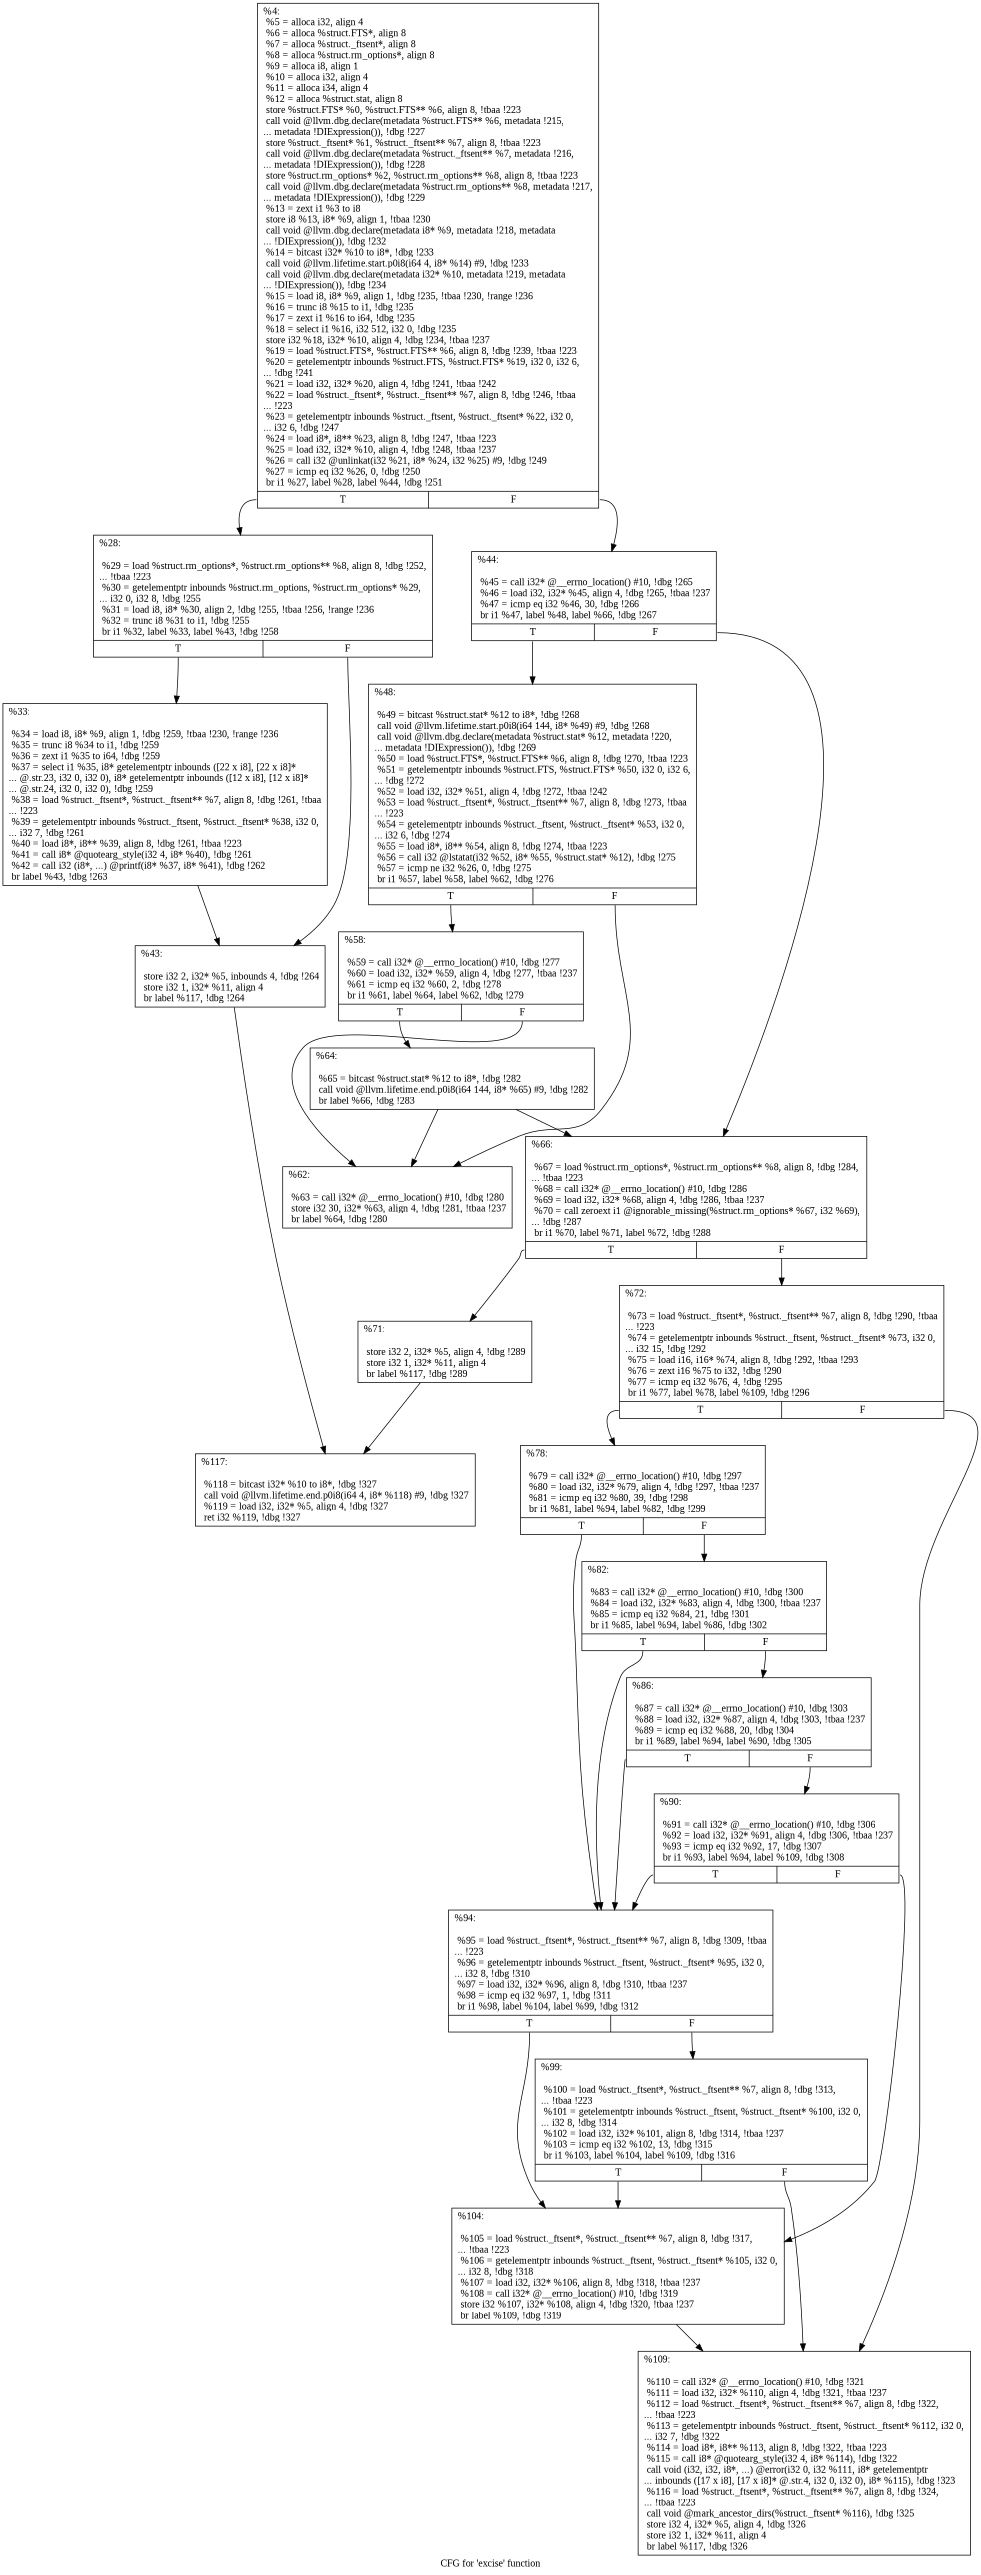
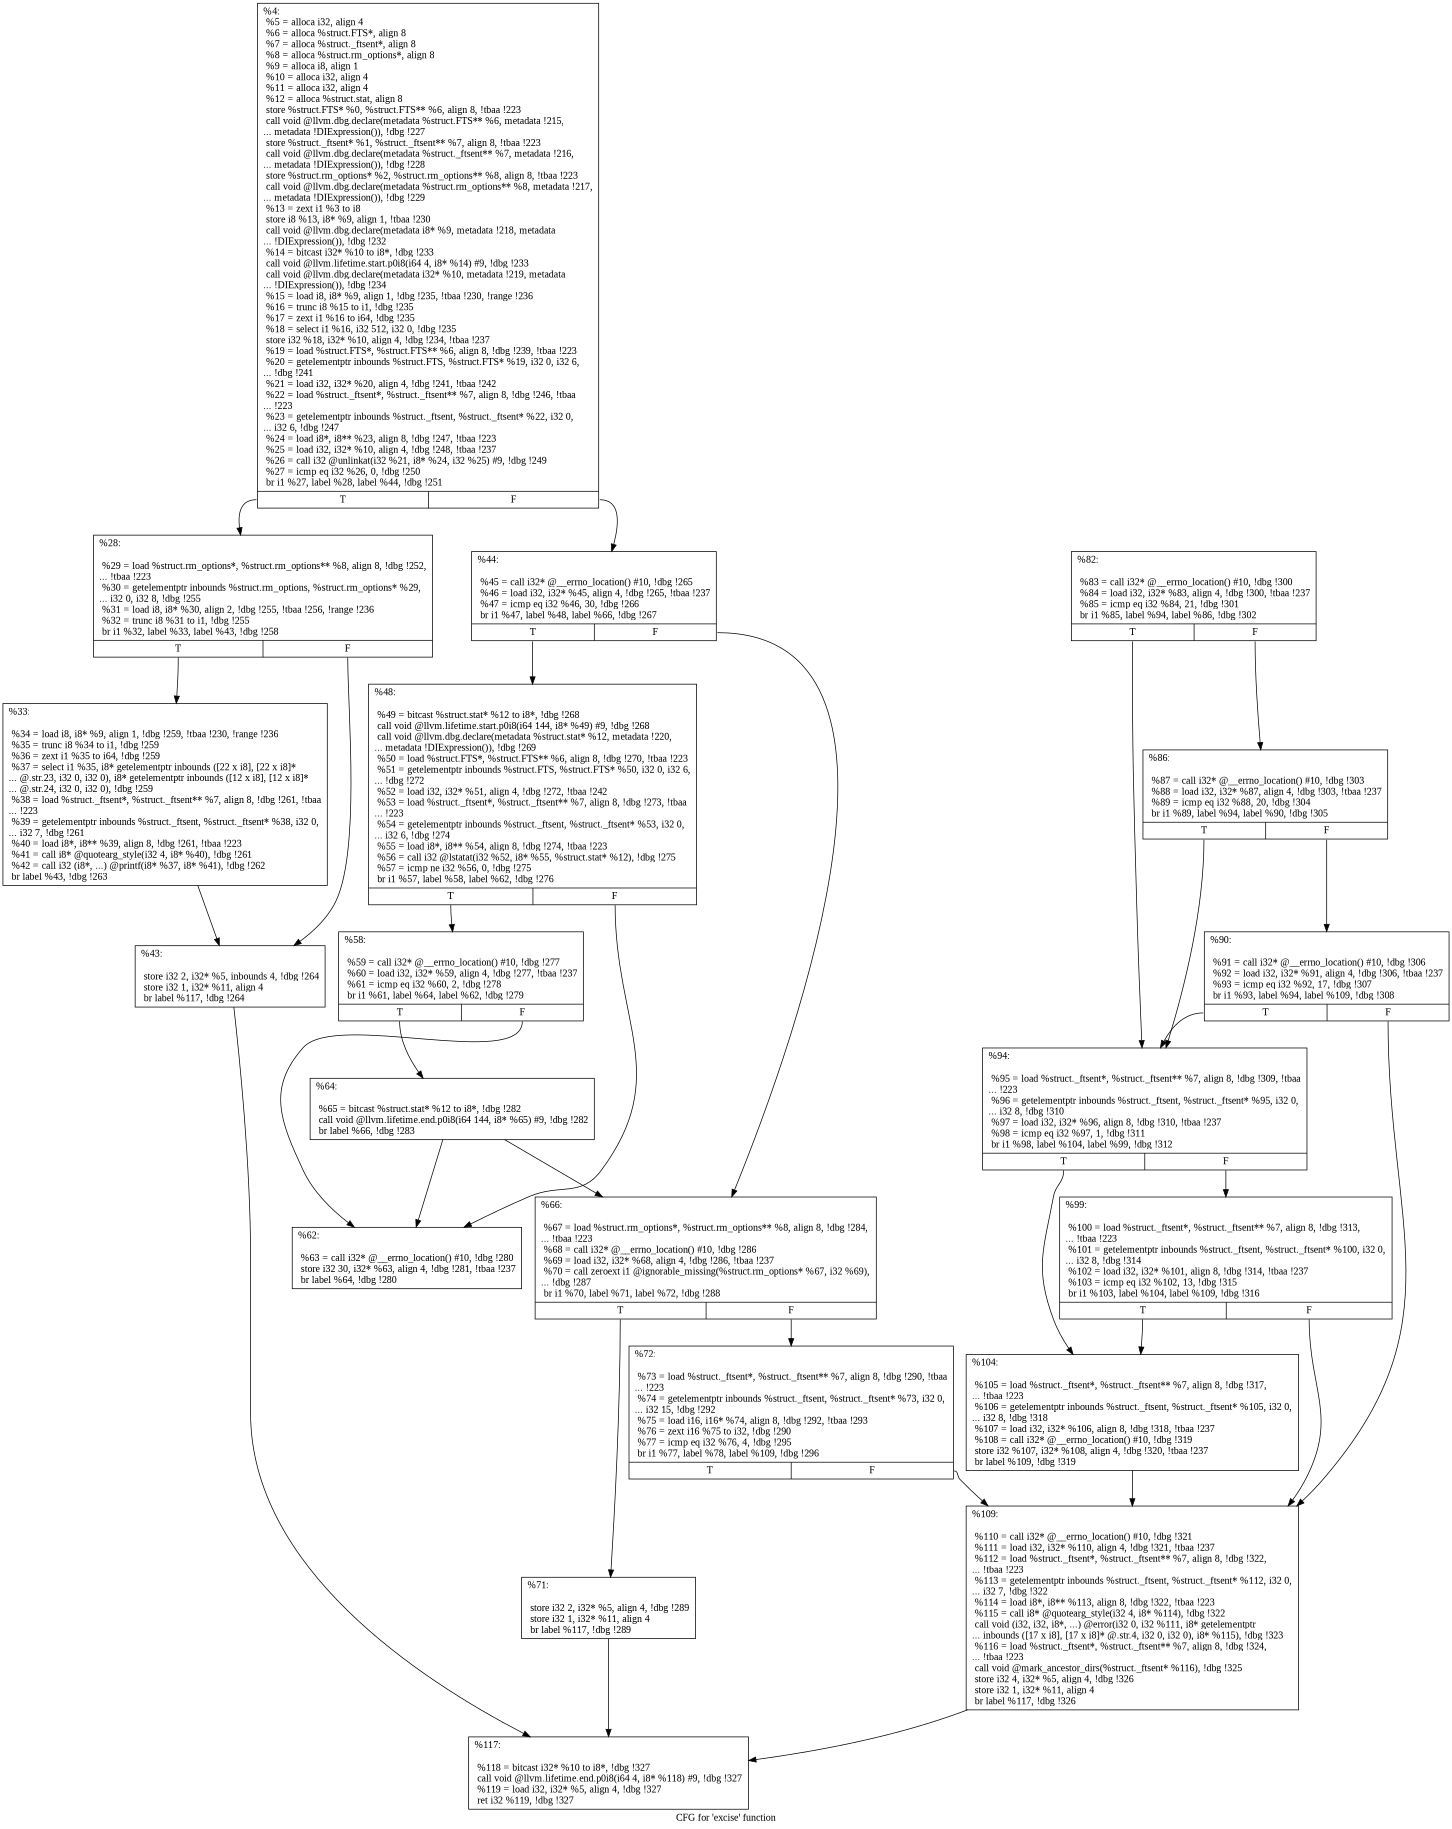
(316, 88) -> (316, 88)
(453, 868) -> (453, 868)
(643, 1490) -> none
none -> (863, 1741)
(892, 2080) -> (1405, 1276)
